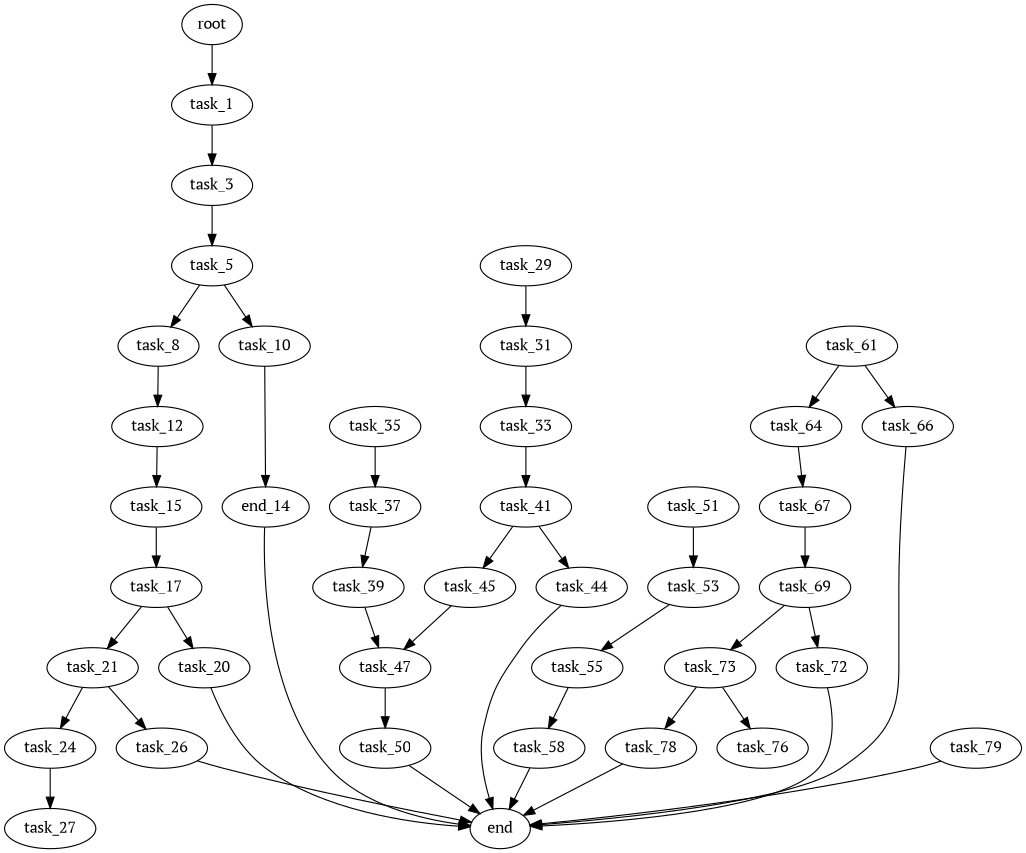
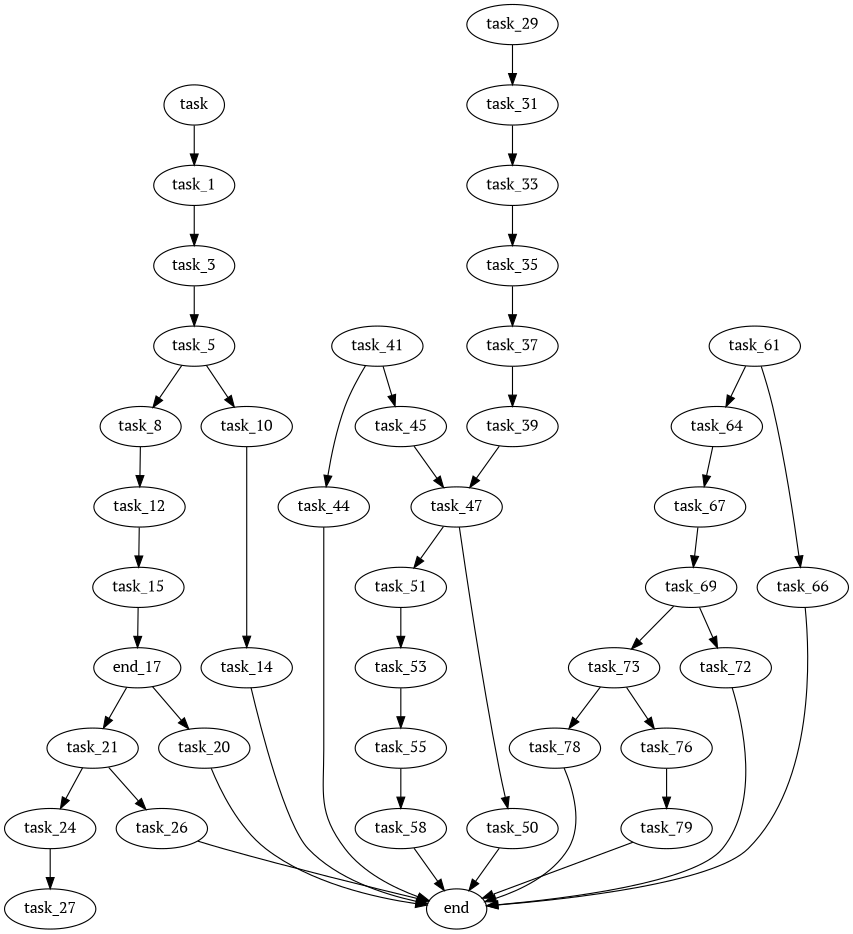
(212, 25) -> (194, 105)
(526, 461) -> (512, 220)
(266, 507) -> (247, 668)
none -> (432, 543)
(156, 587) -> (137, 668)
none -> (667, 783)
